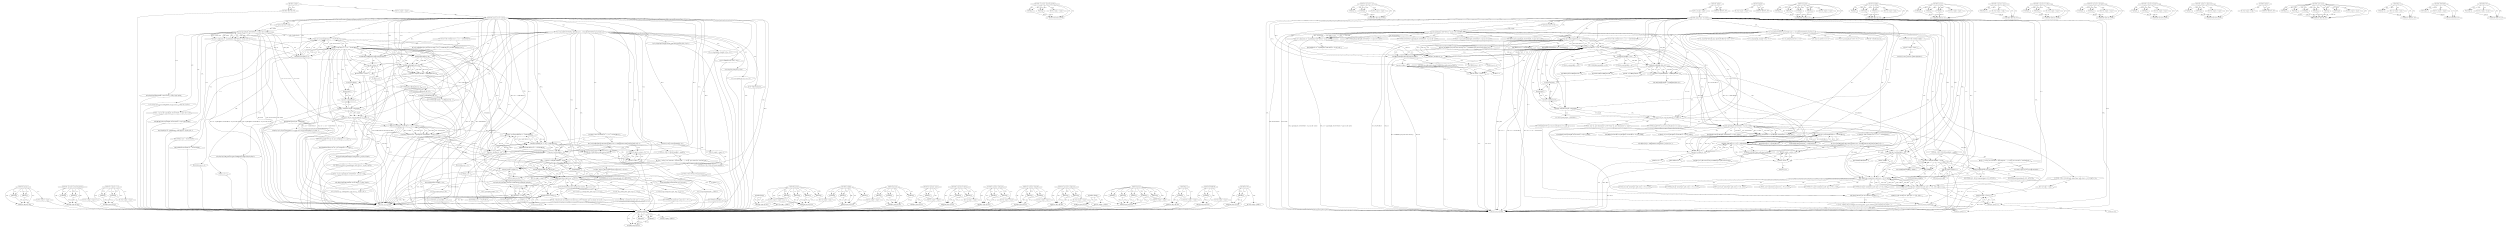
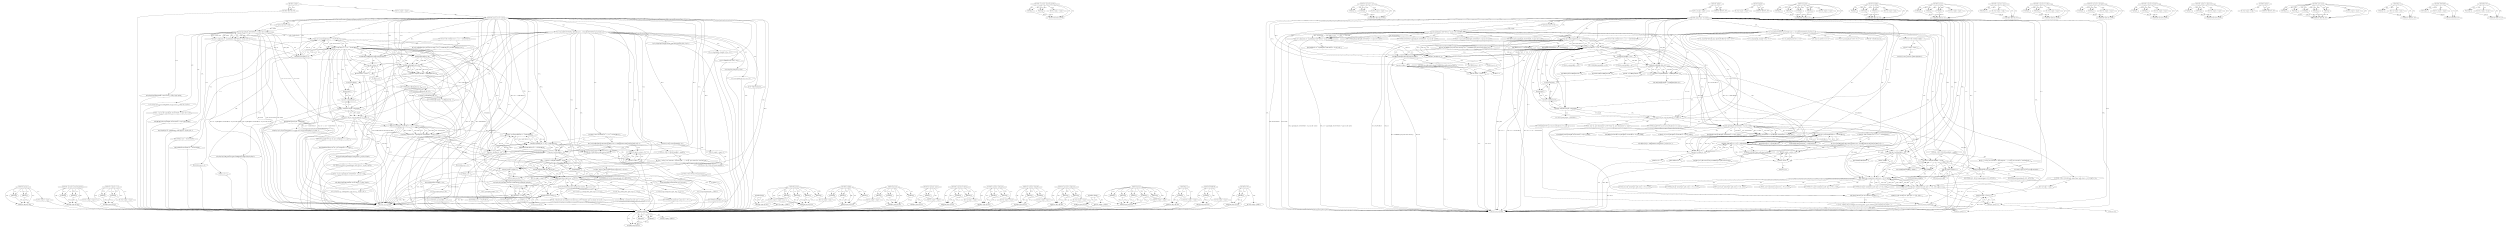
(2337, 11) -> none
